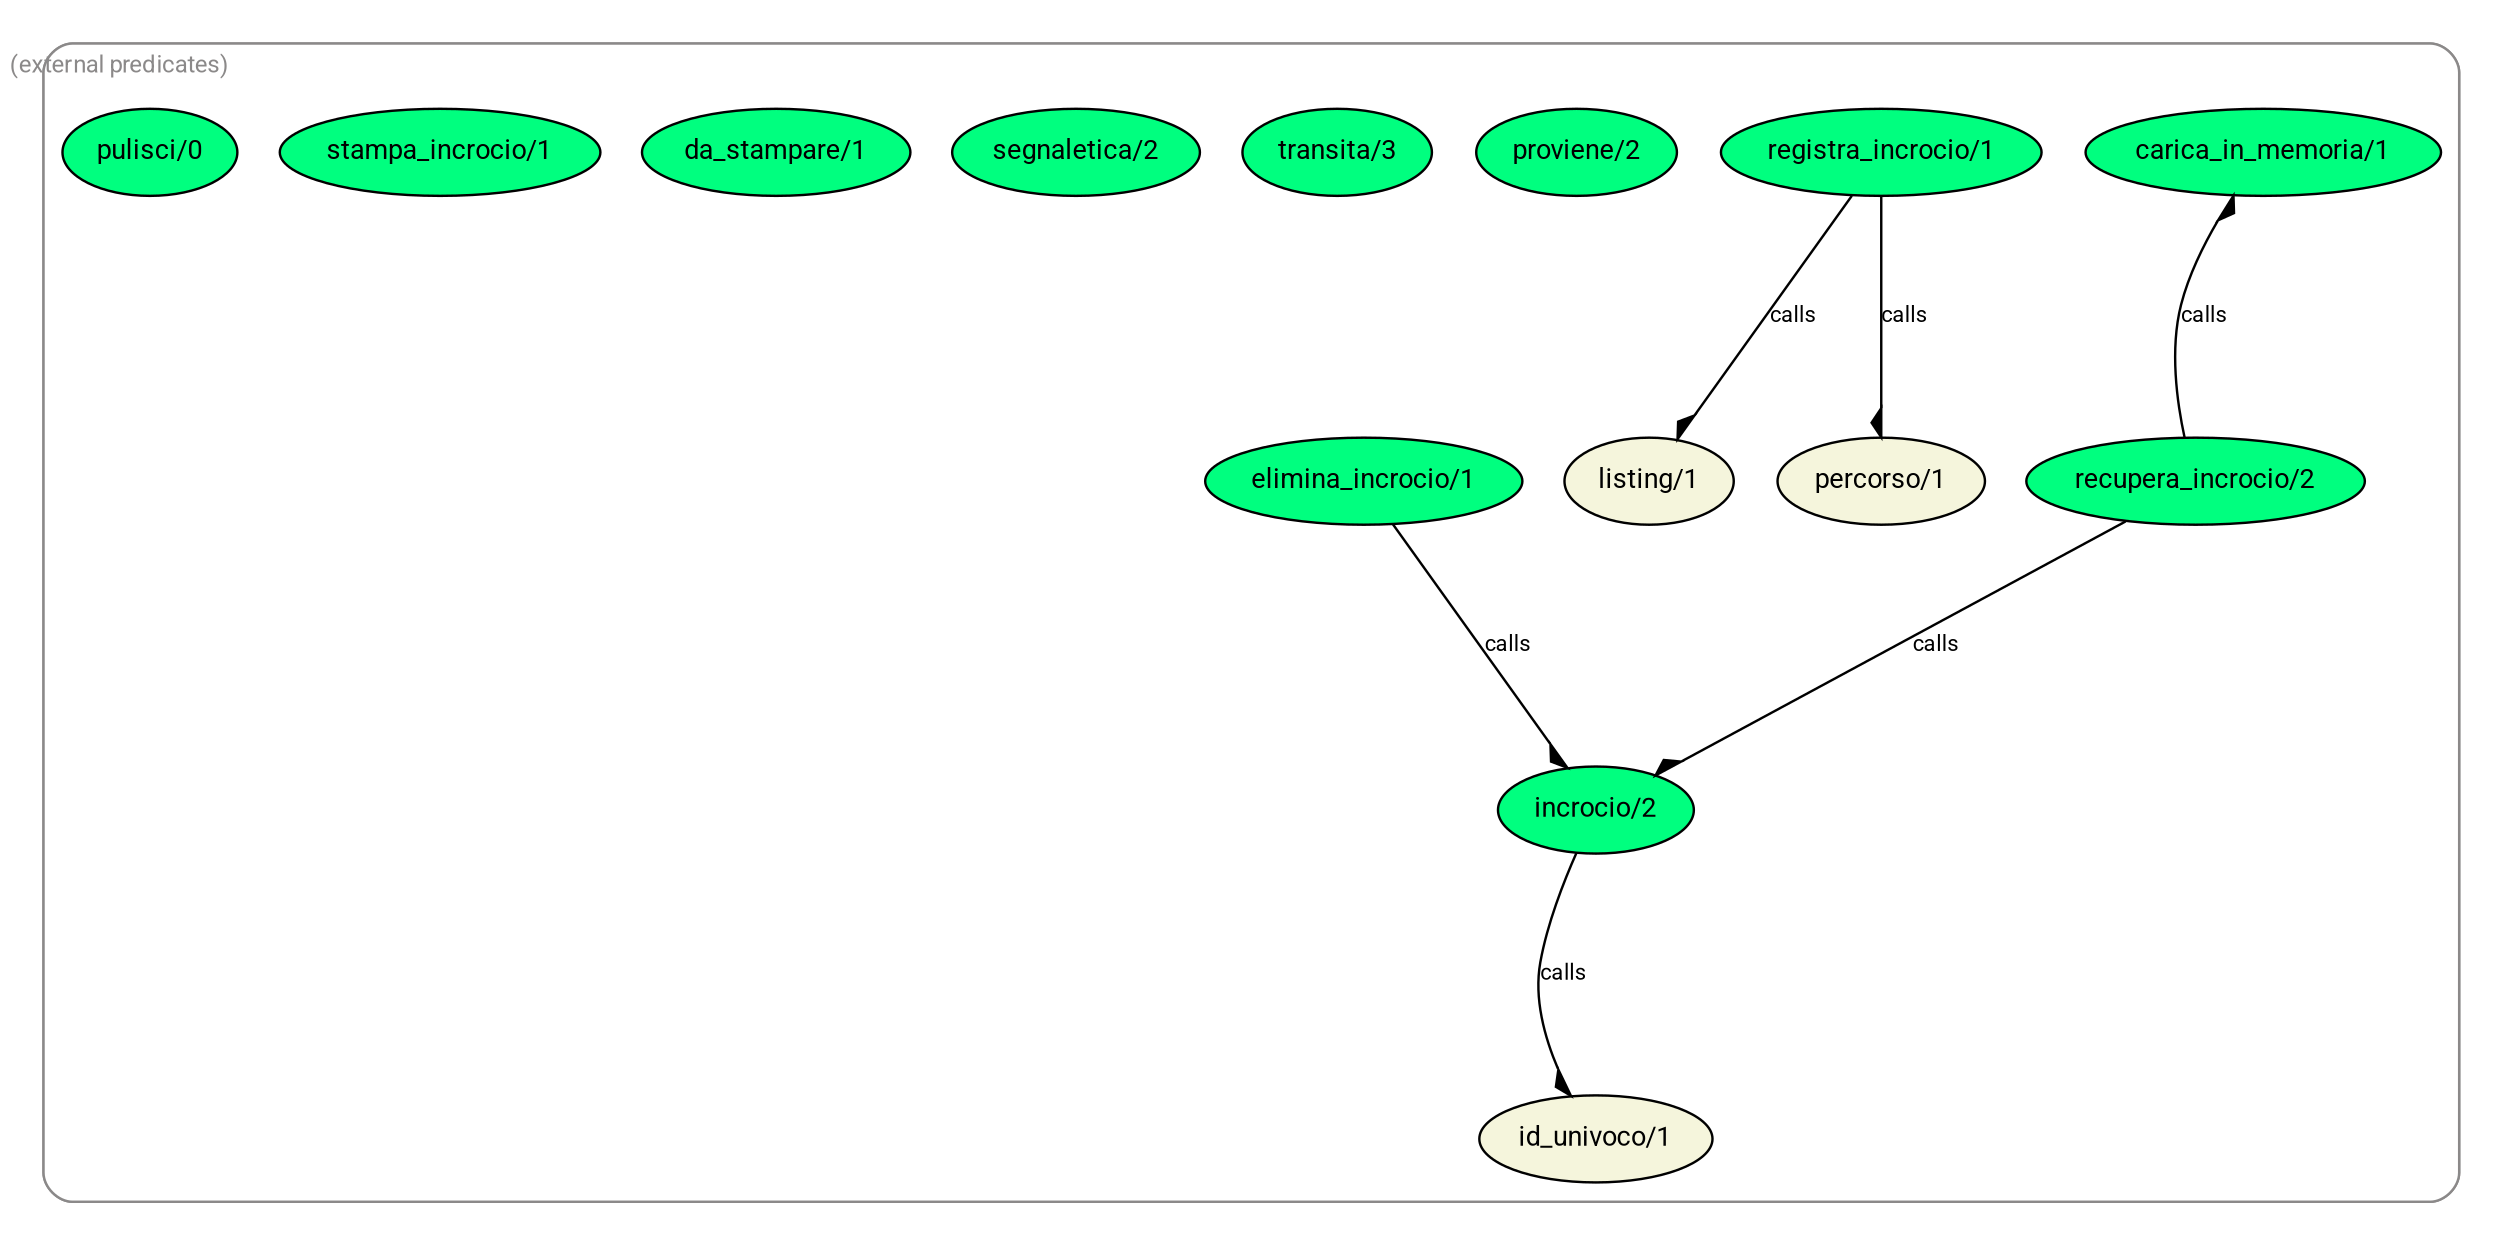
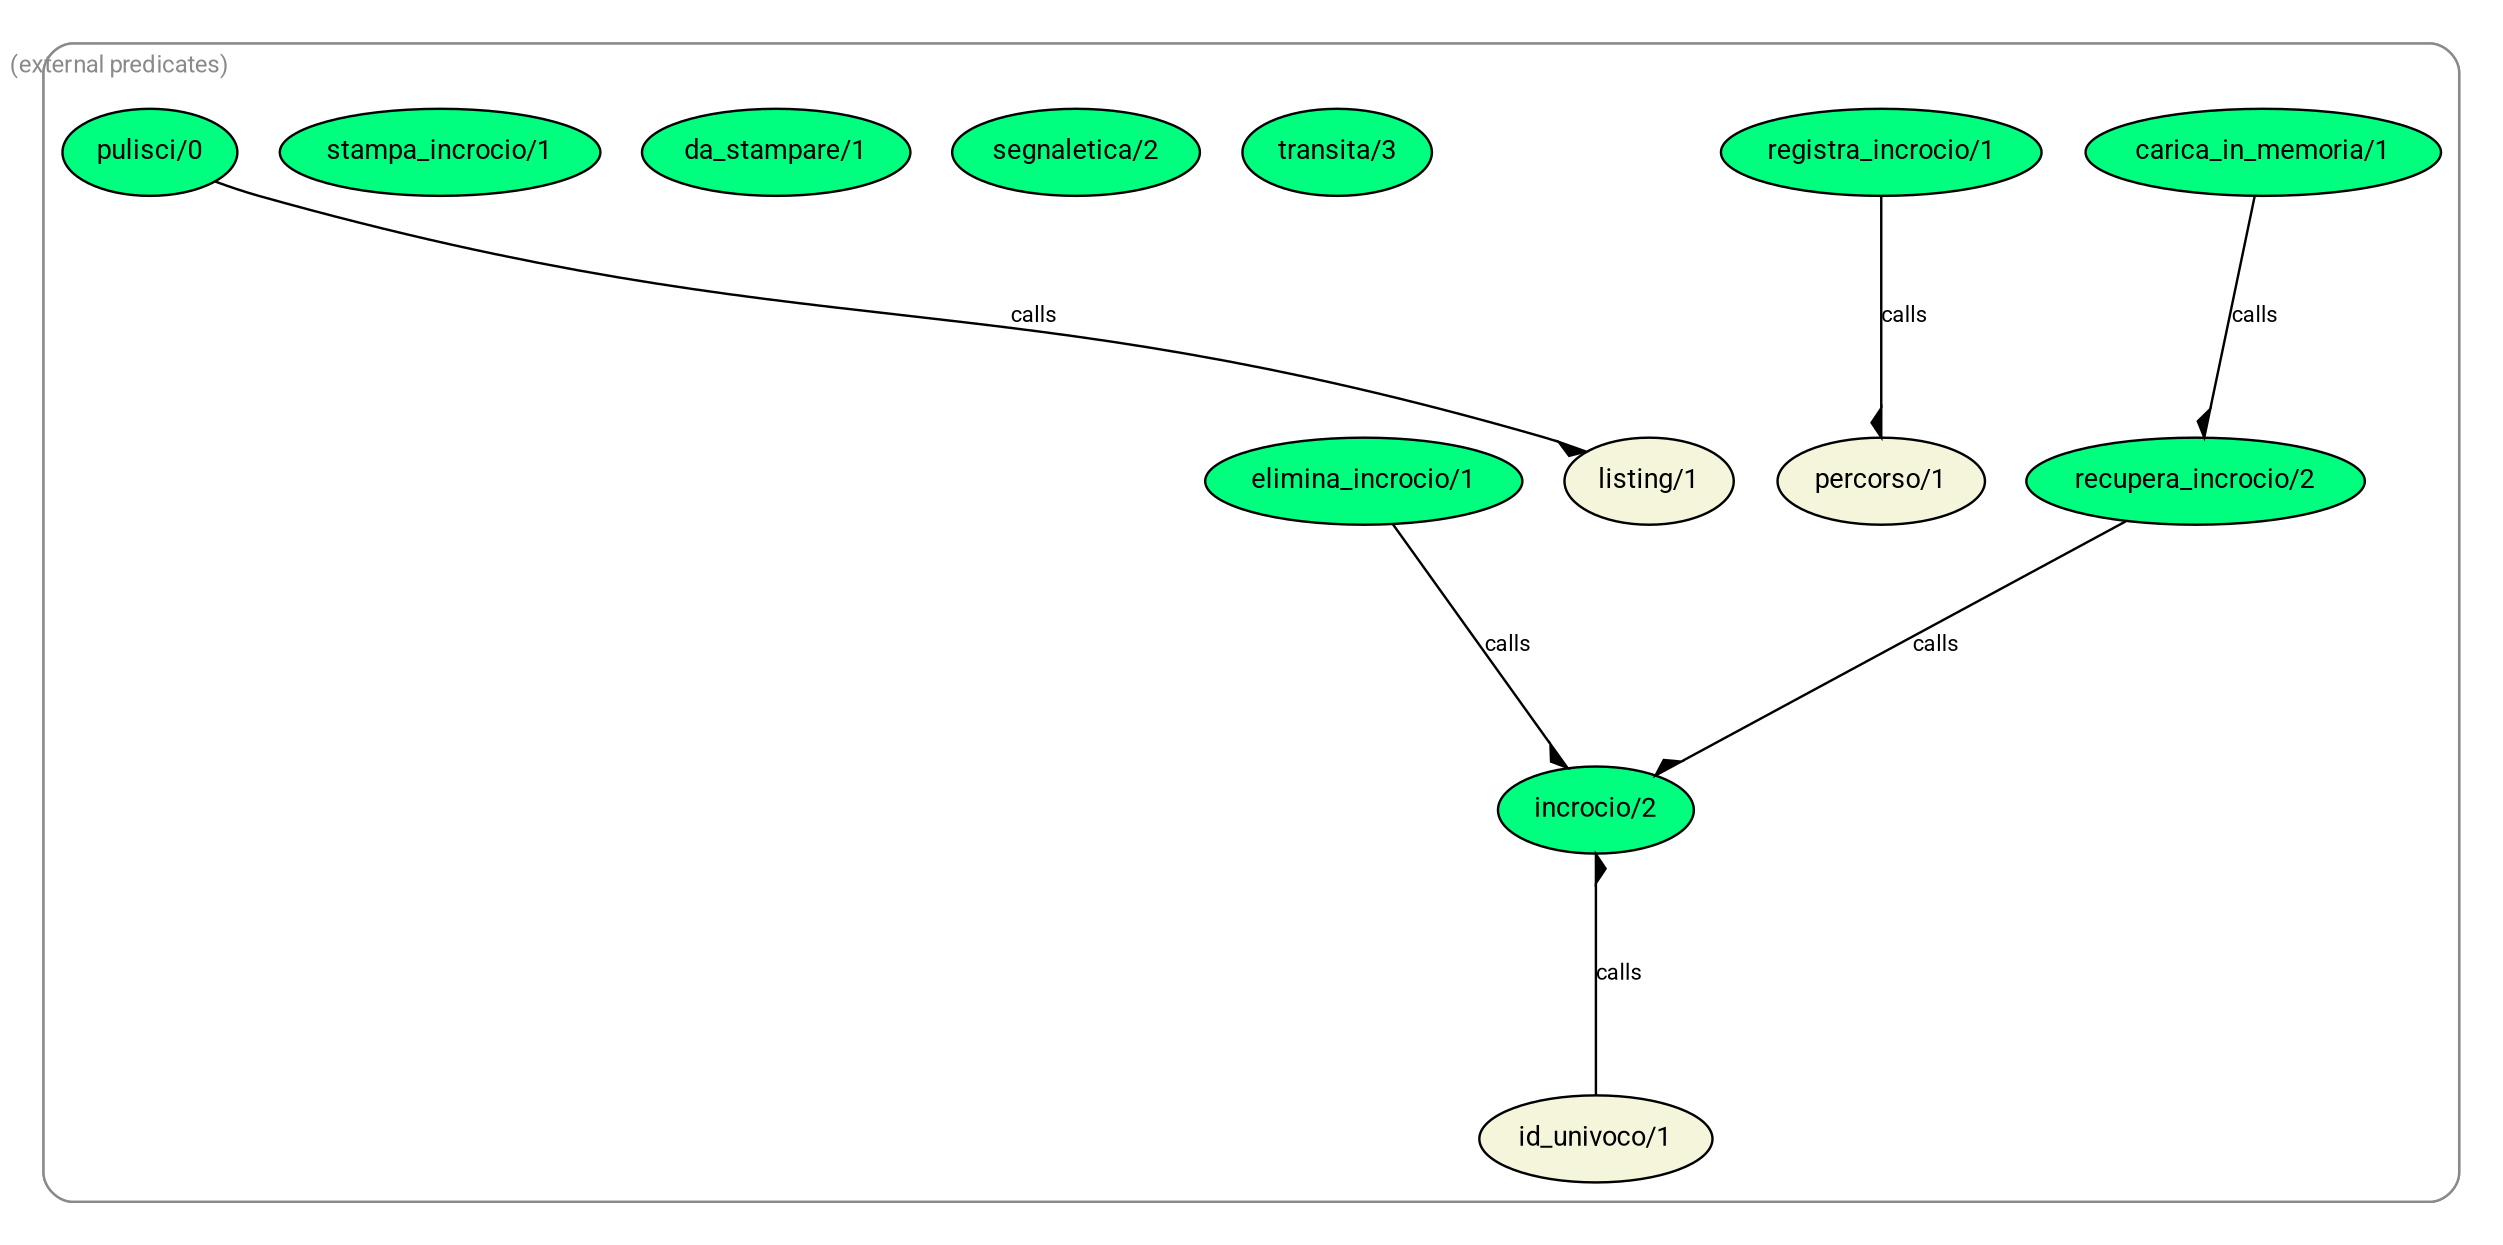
(1577, 152) -> none
(1773, 305) -> (886, 313)
(2177, 325) -> (2233, 303)
(1541, 959) -> (1596, 989)
